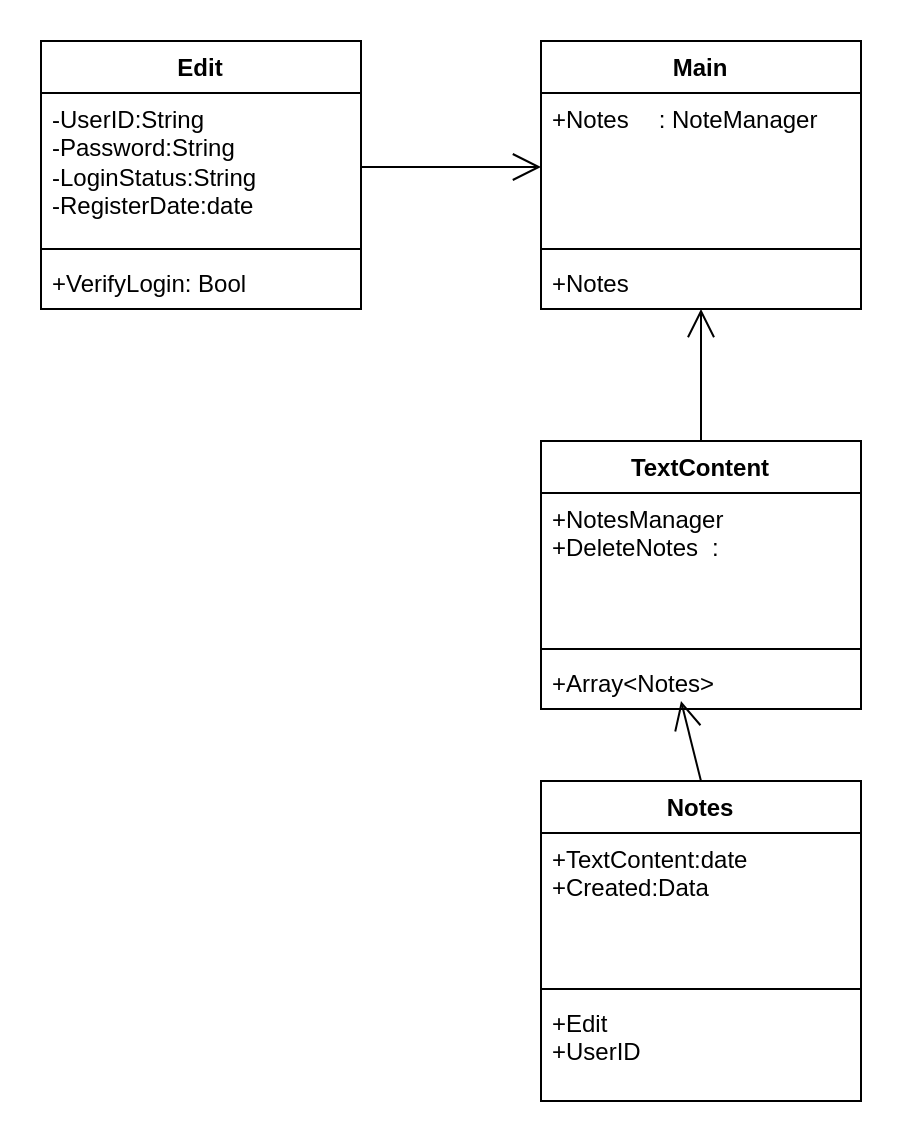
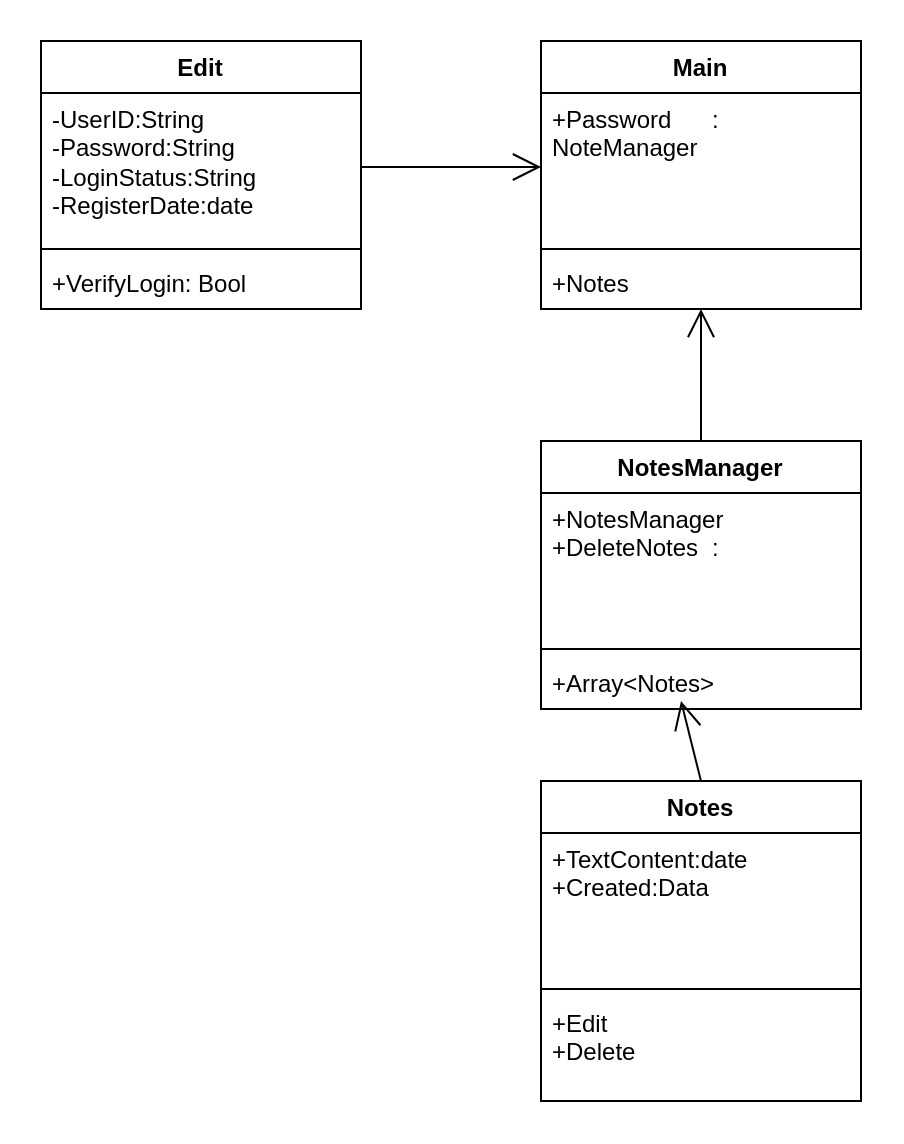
(681, 121) -> (701, 121)
(701, 469) -> (701, 469)
(600, 1040) -> (597, 1040)
